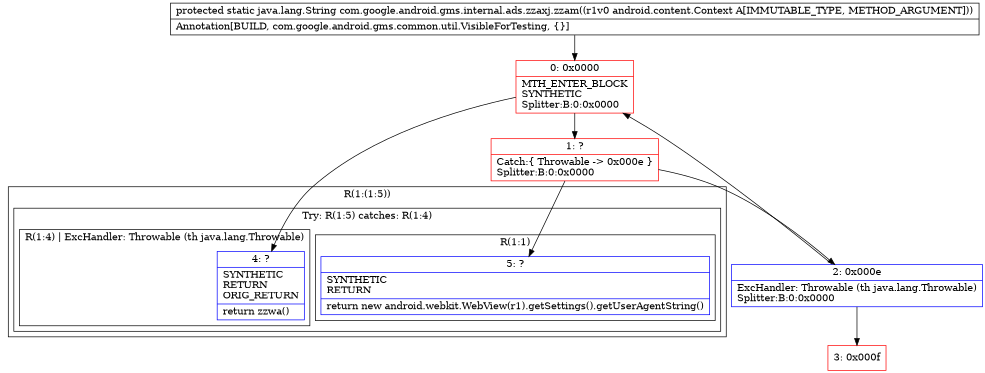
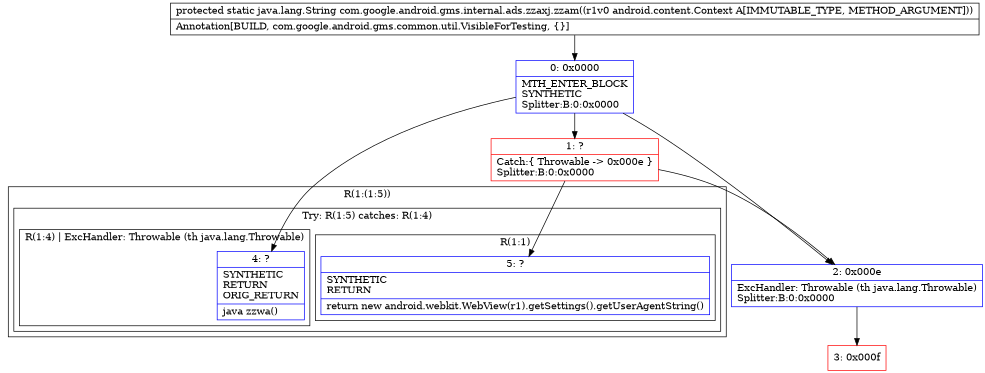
(575, 87) -> (575, 87)
(733, 187) -> (728, 183)
(256, 312) -> (250, 312)
